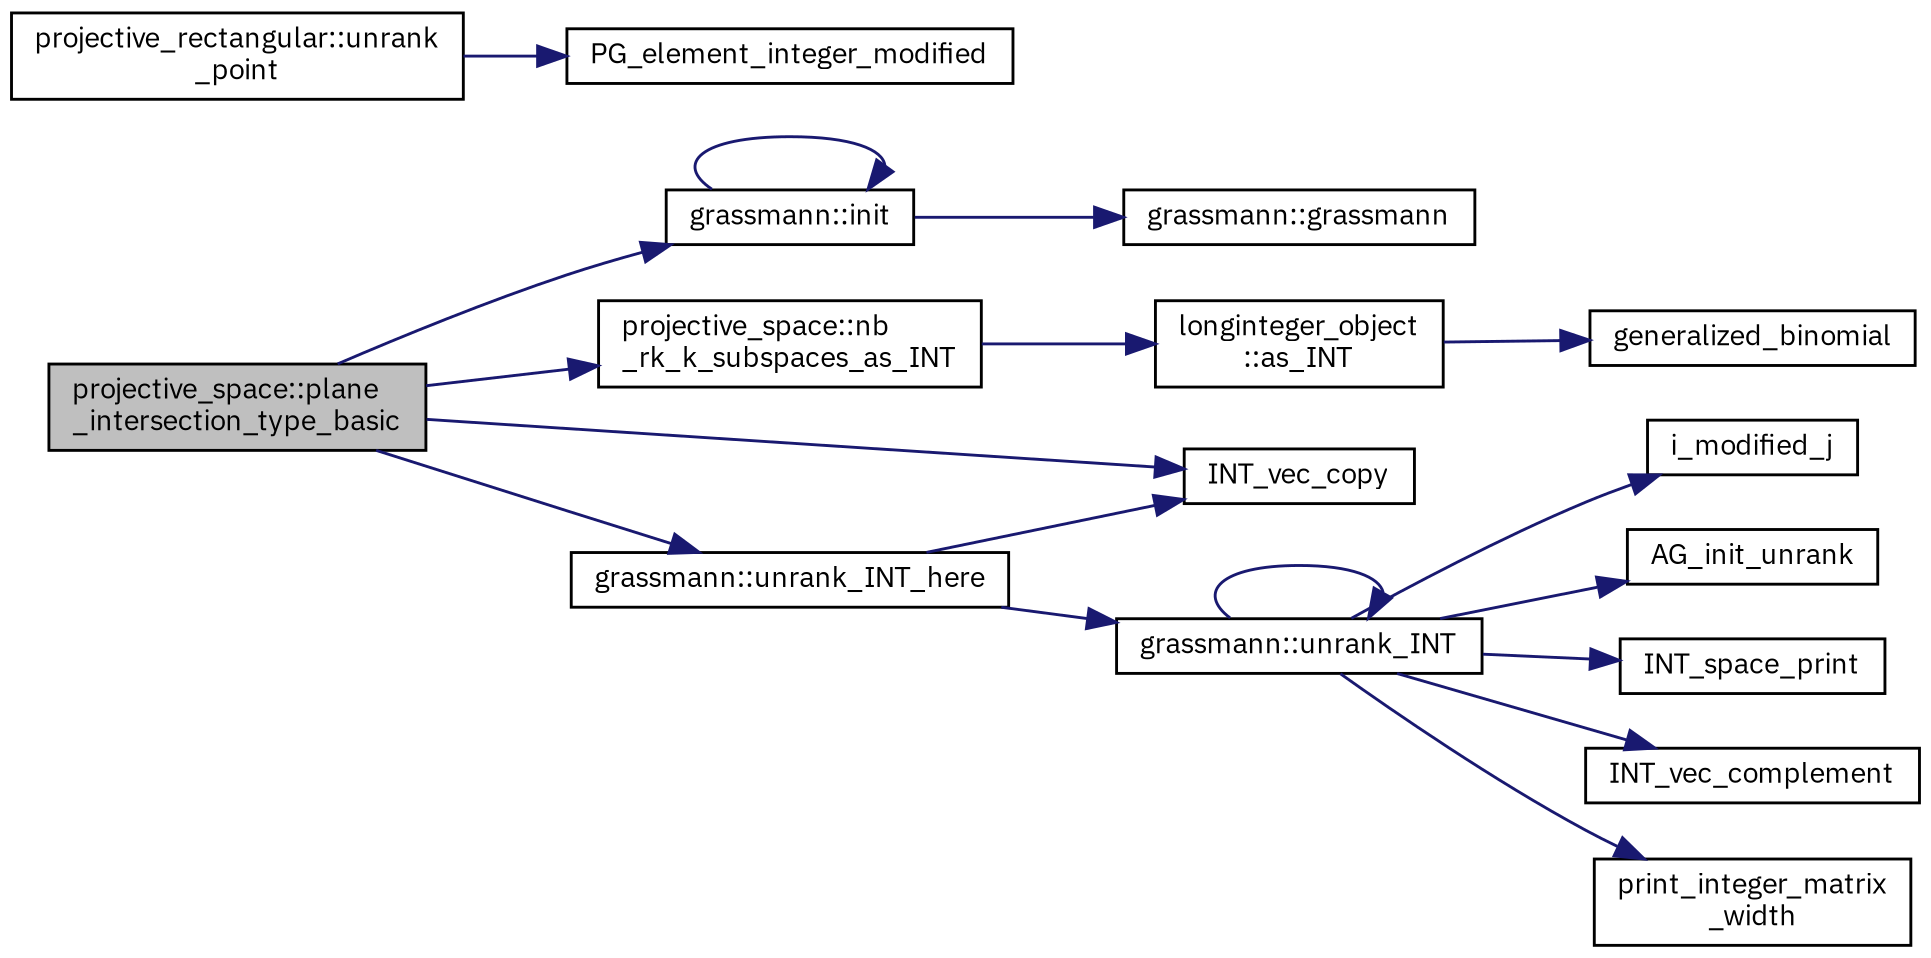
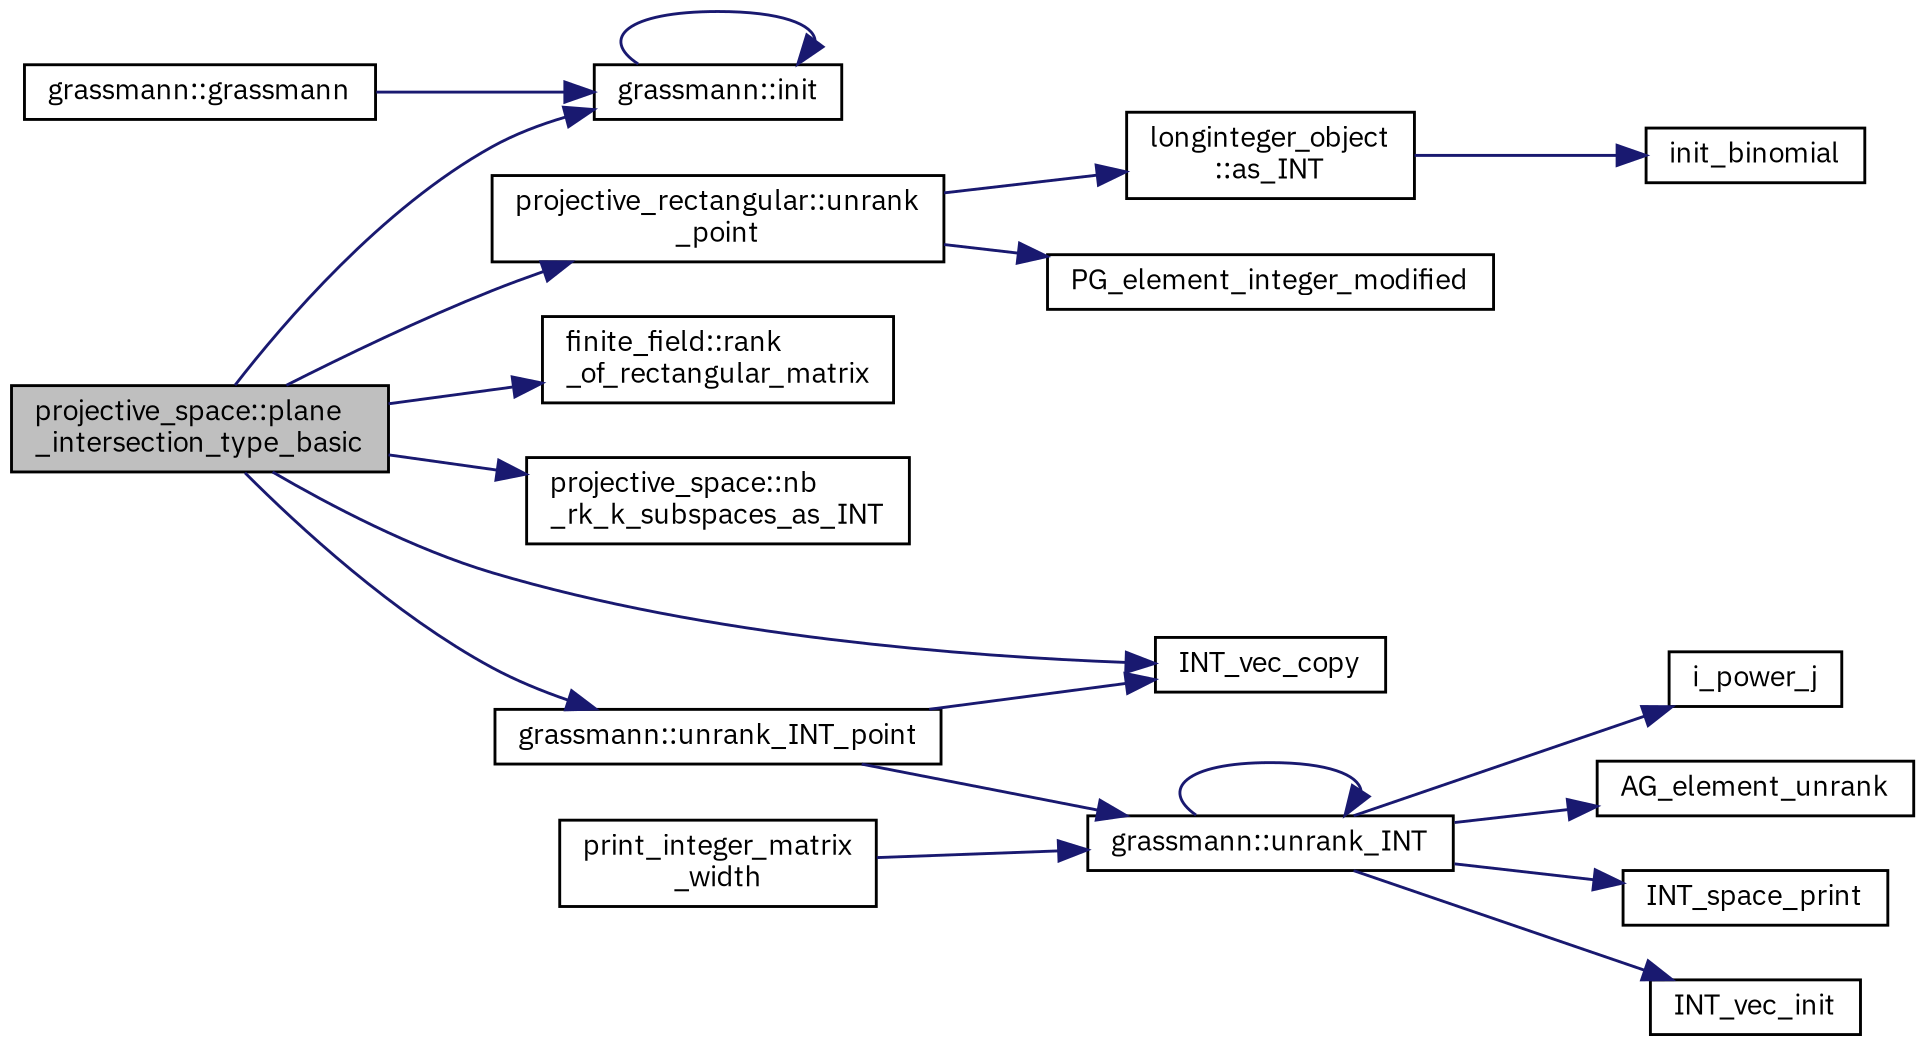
(1004, 217) -> (470, 92)
none -> (413, 324)
(1753, 338) -> (1755, 155)
(1054, 344) -> (1020, 184)
none -> (718, 360)
(1753, 447) -> (1755, 679)
(1753, 557) -> (1755, 789)
(790, 580) -> (718, 737)
(1476, 765) -> (968, 854)
(1753, 776) -> (1755, 1007)
